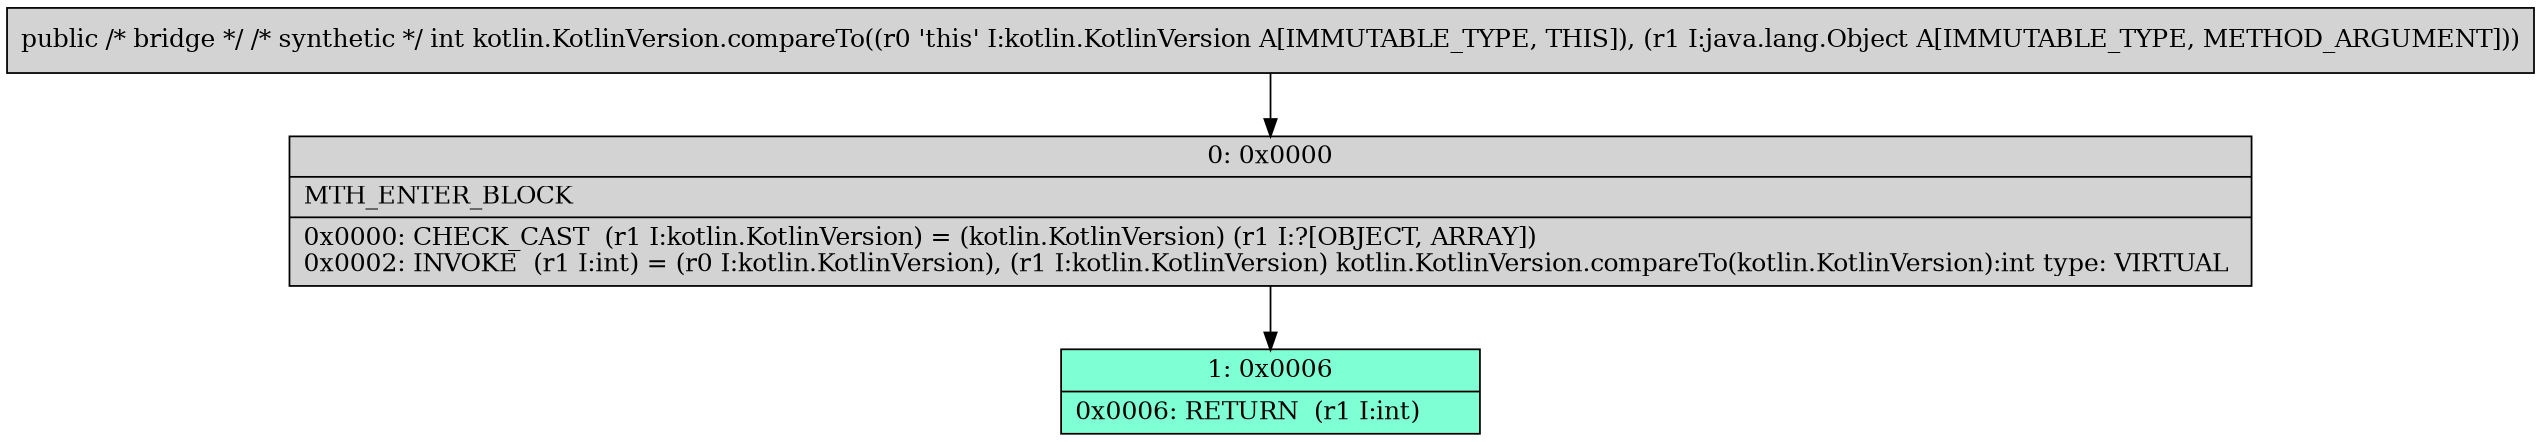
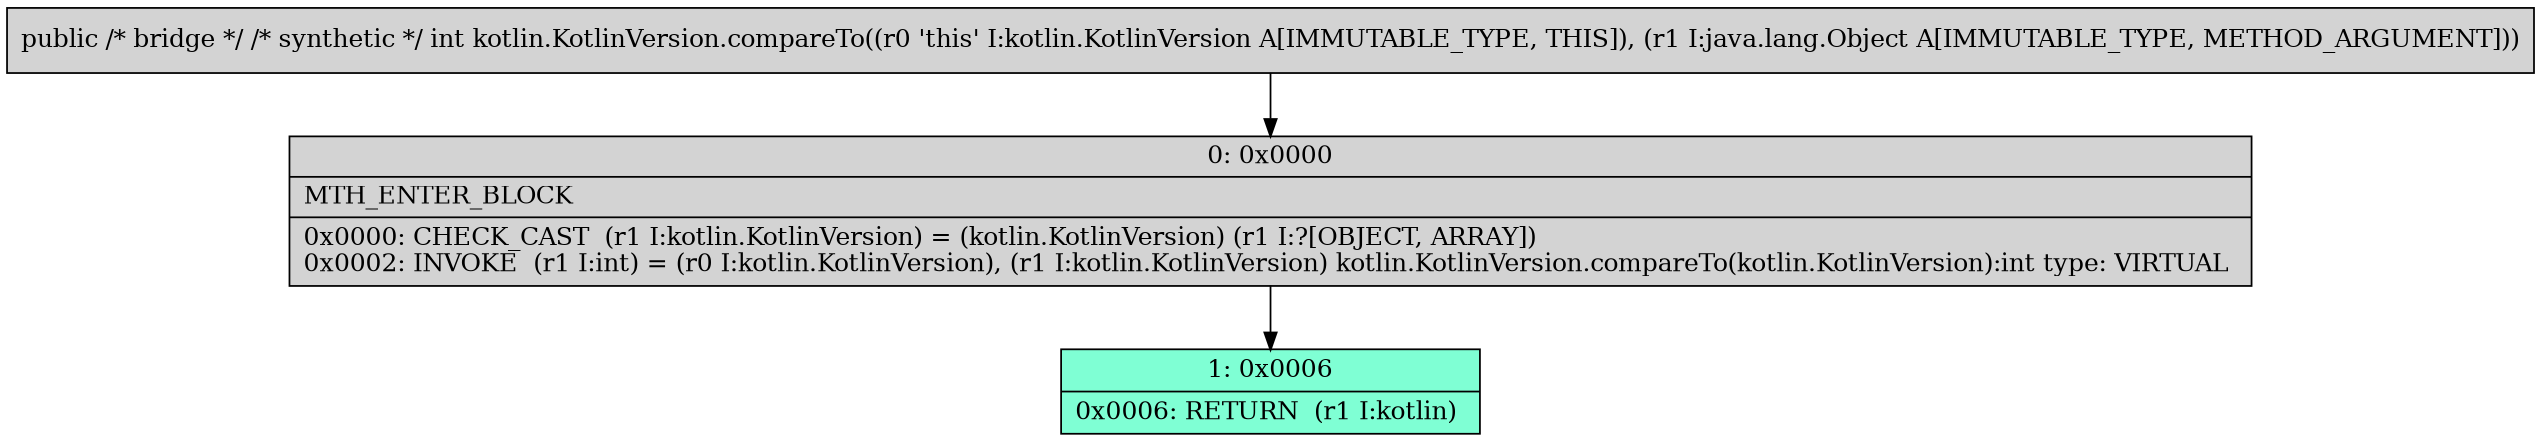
(1252, 412) -> (1271, 412)
